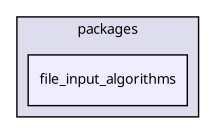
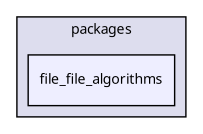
(108, 80) -> (101, 80)
